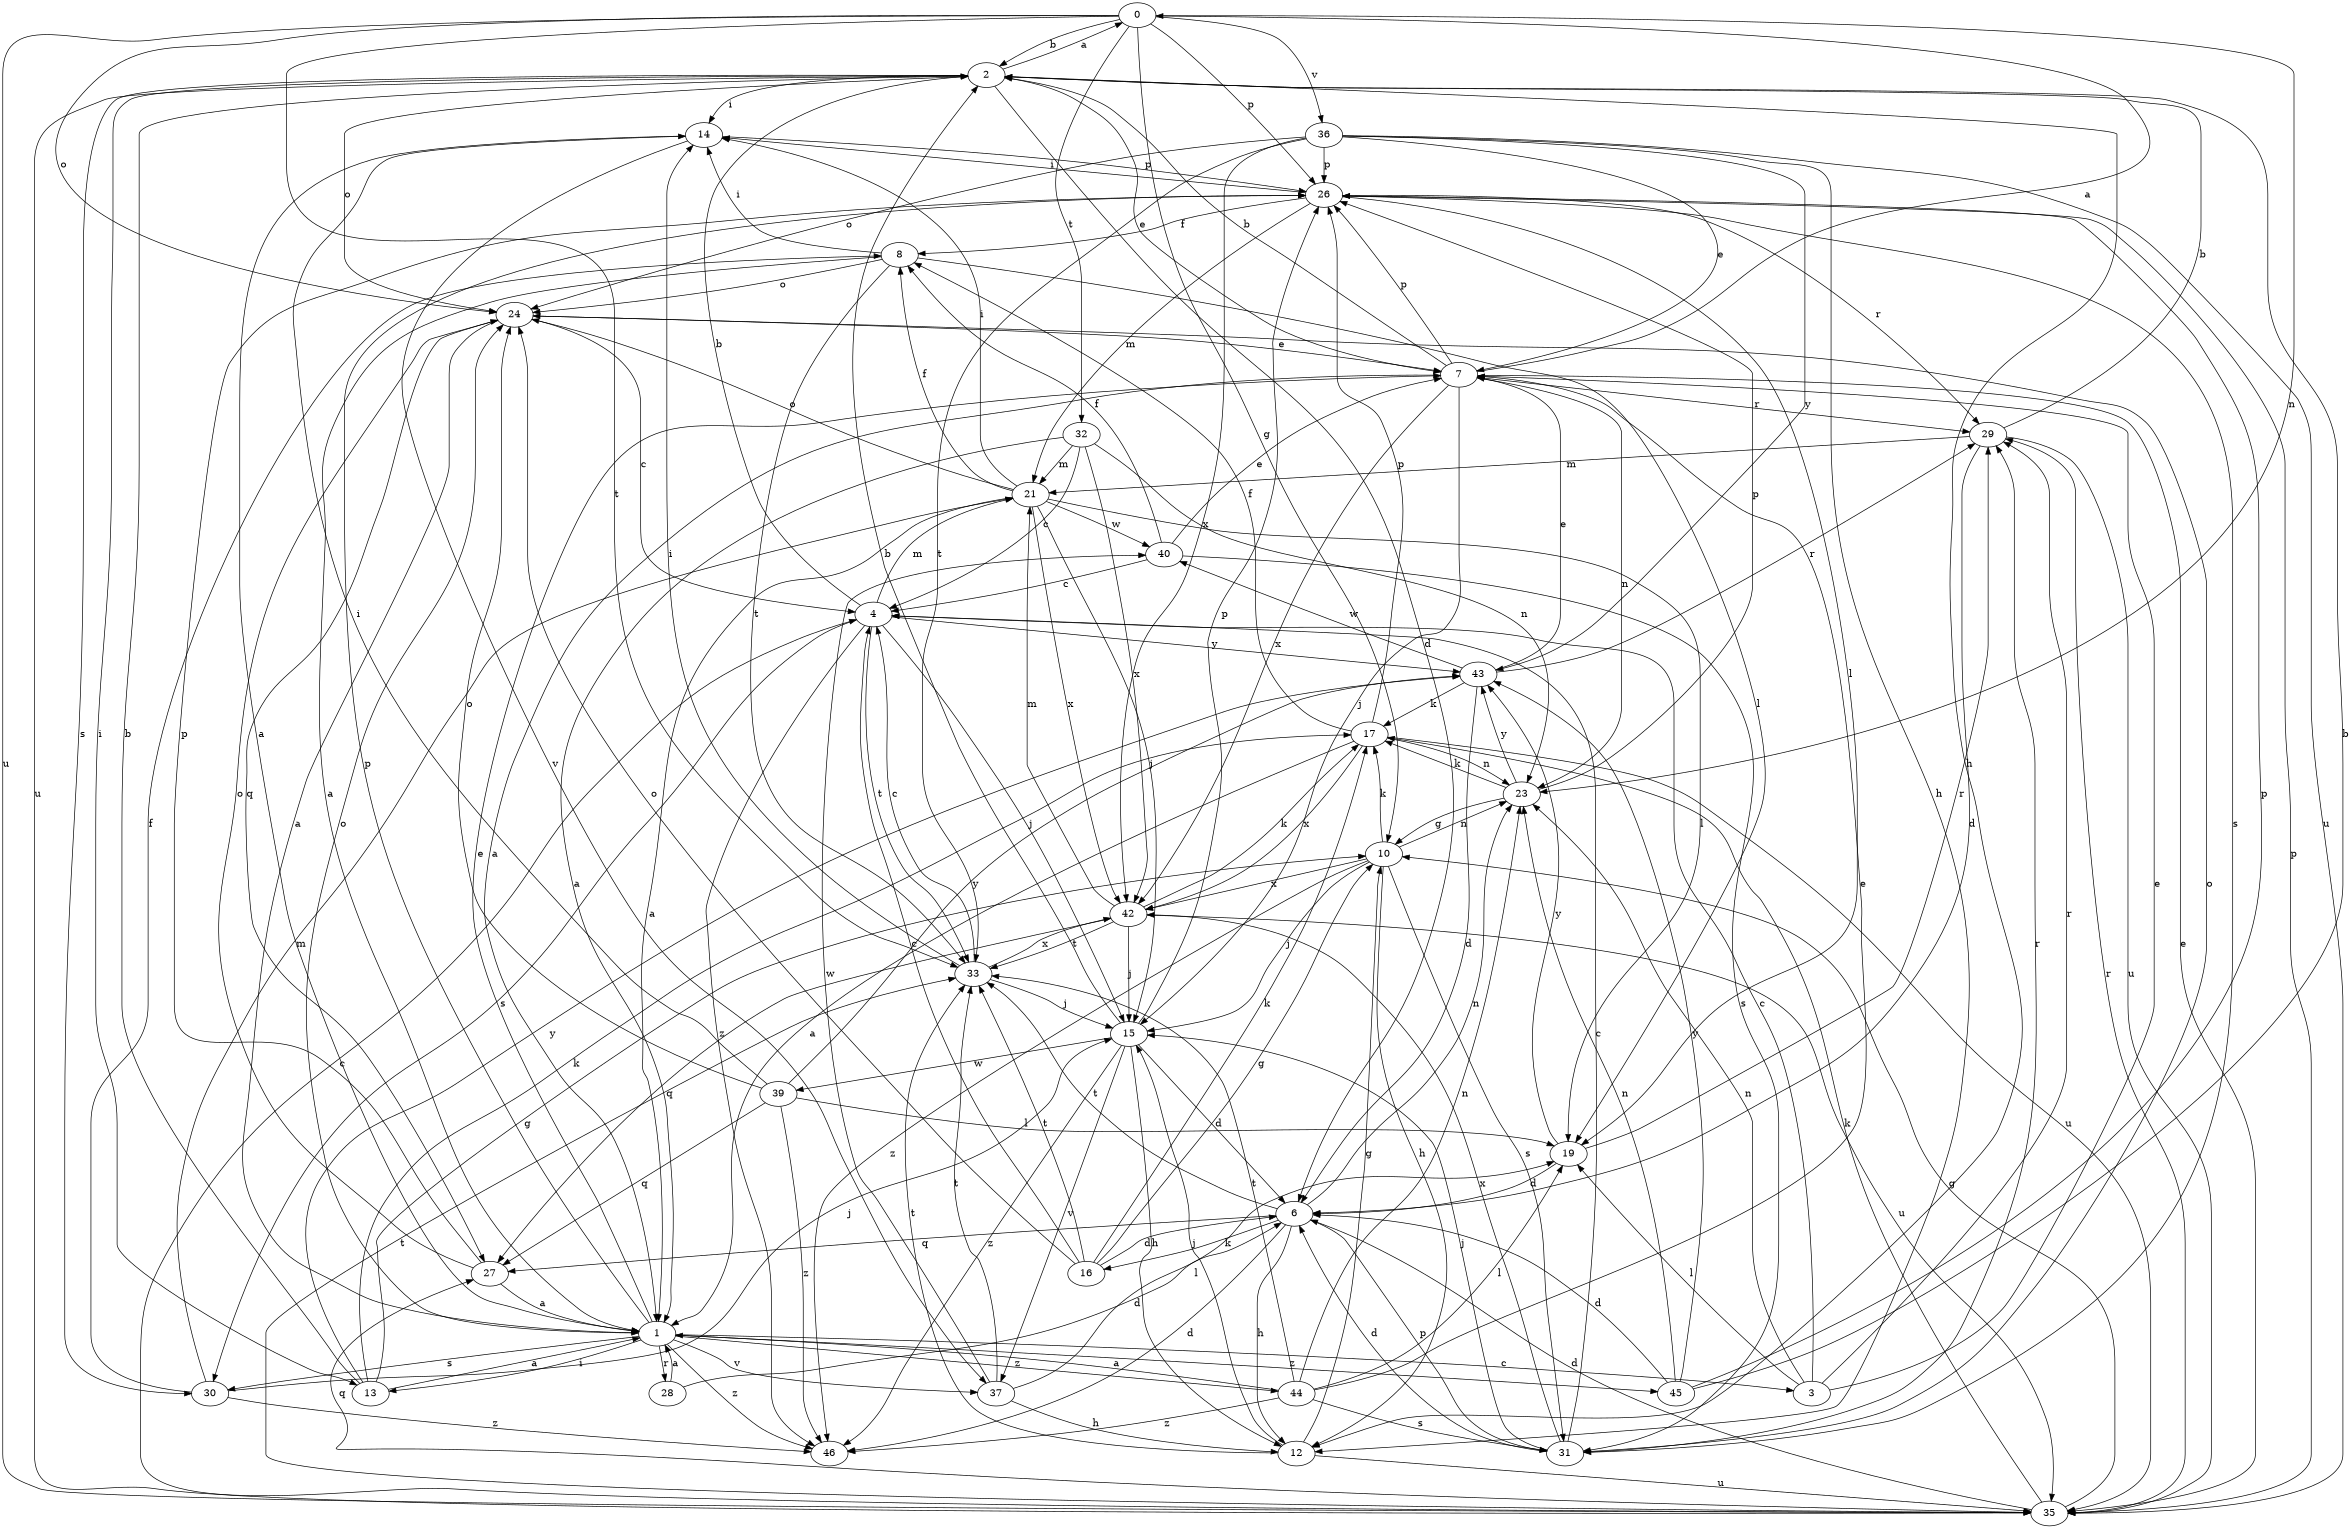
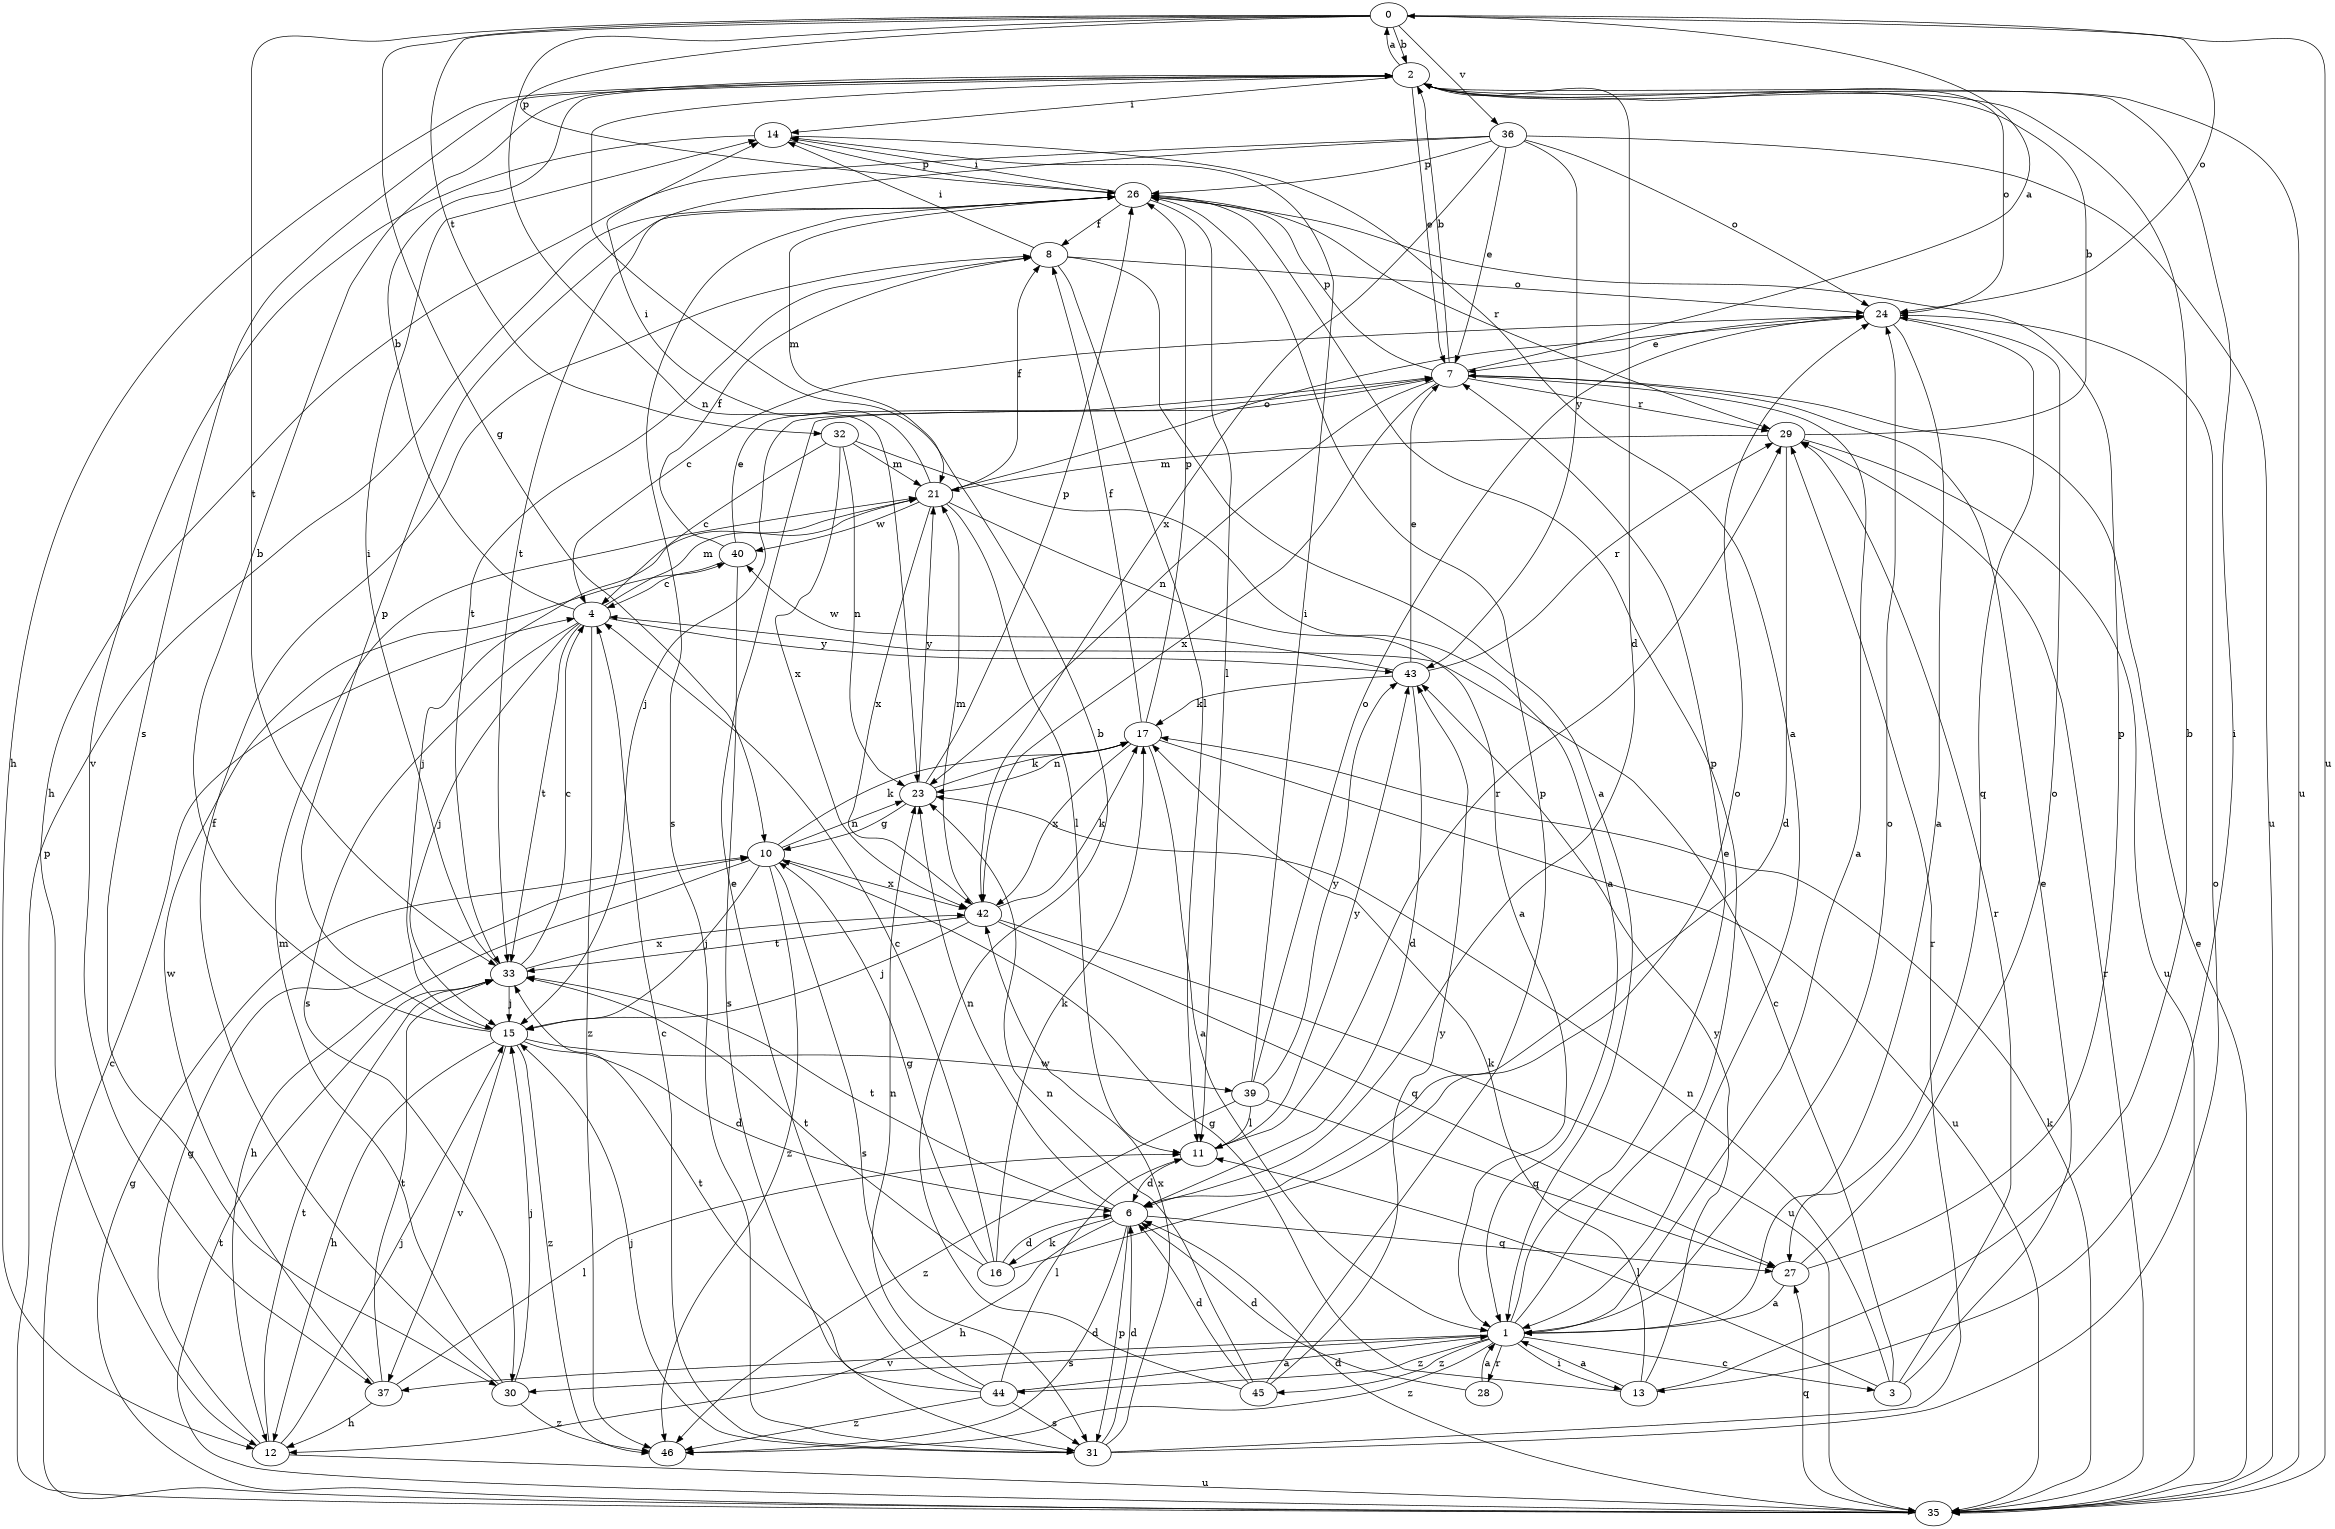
(1498, 739) -> (926, 641)
(1569, 1154) -> (1199, 1154)
